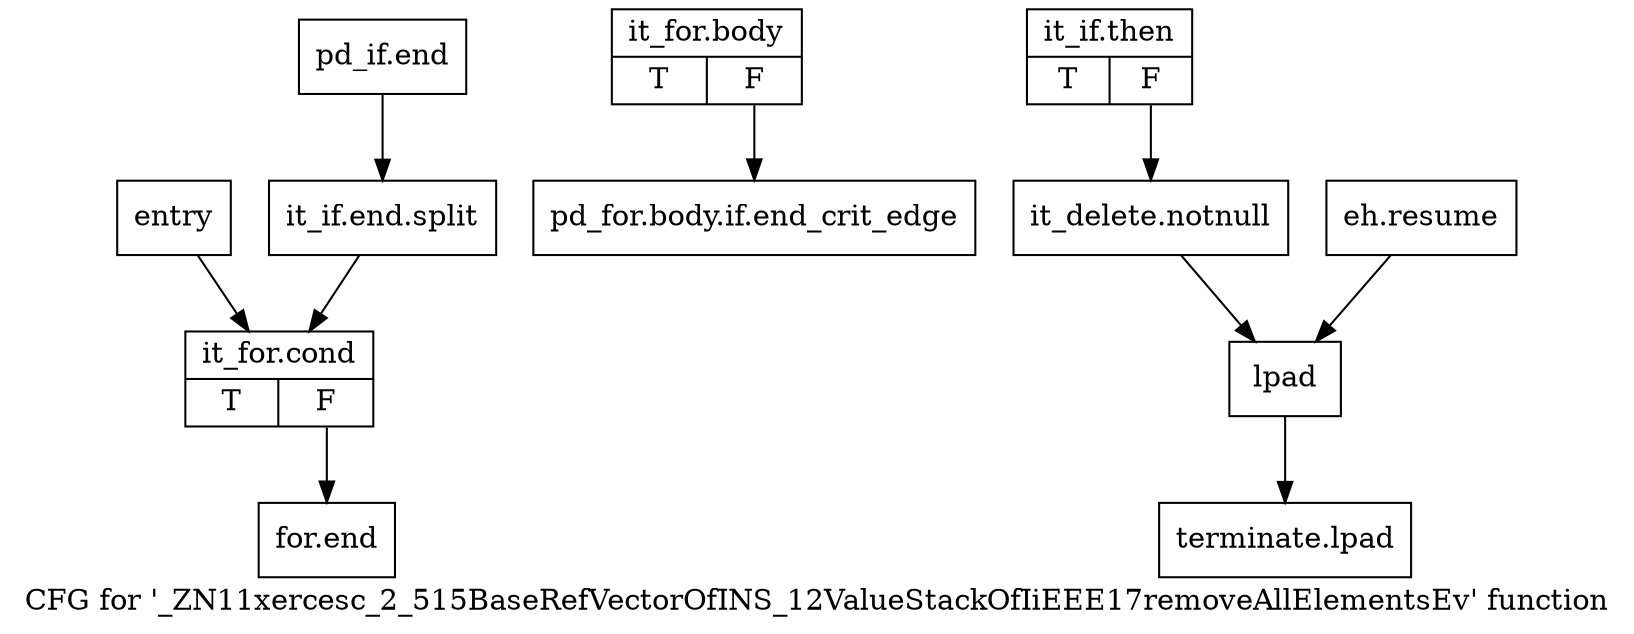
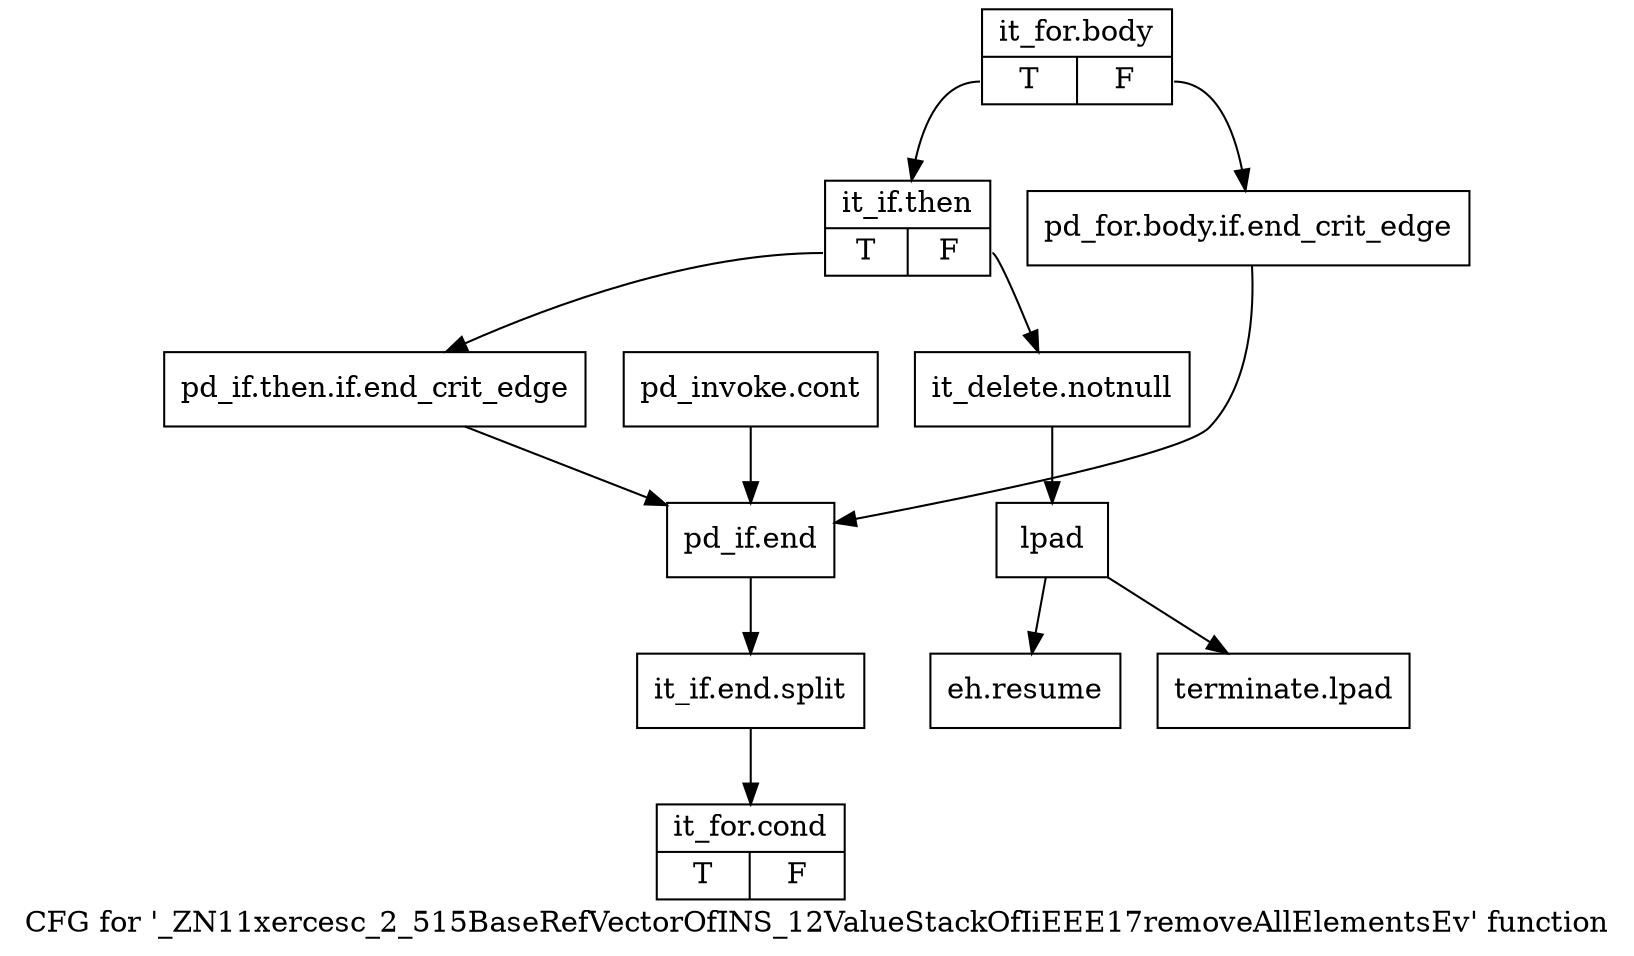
none -> (935, 109)
(174, 218) -> none
(1360, 291) -> (1041, 605)
none -> (375, 389)
none -> (751, 389)
none -> (1118, 462)
(327, 540) -> none
